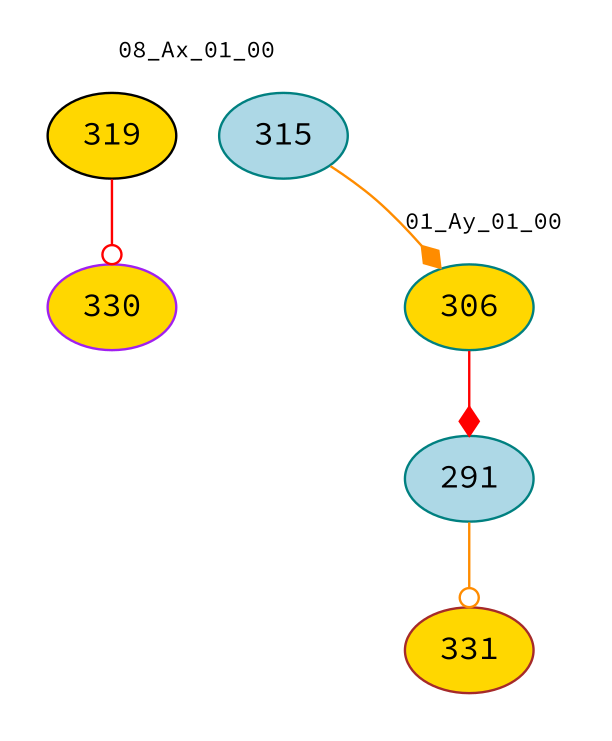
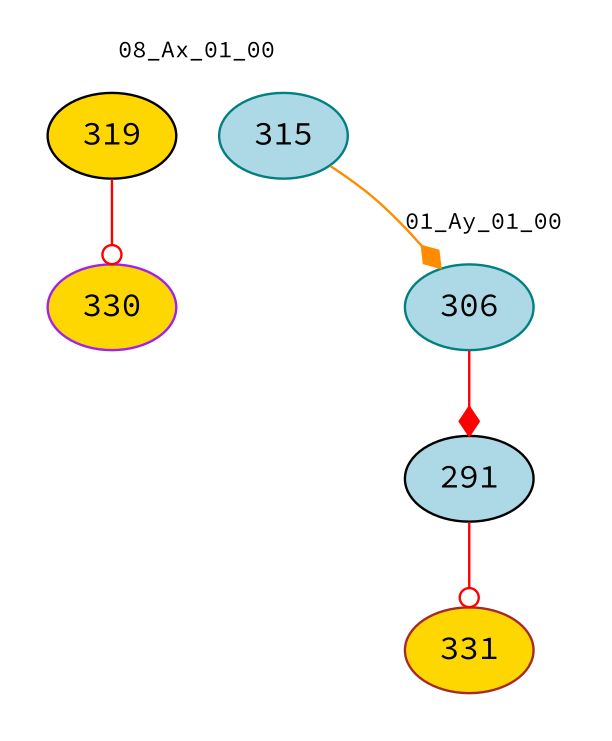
(469, 307) -> (469, 307)
(469, 479) -> (469, 479)
(469, 555) -> (469, 555)
